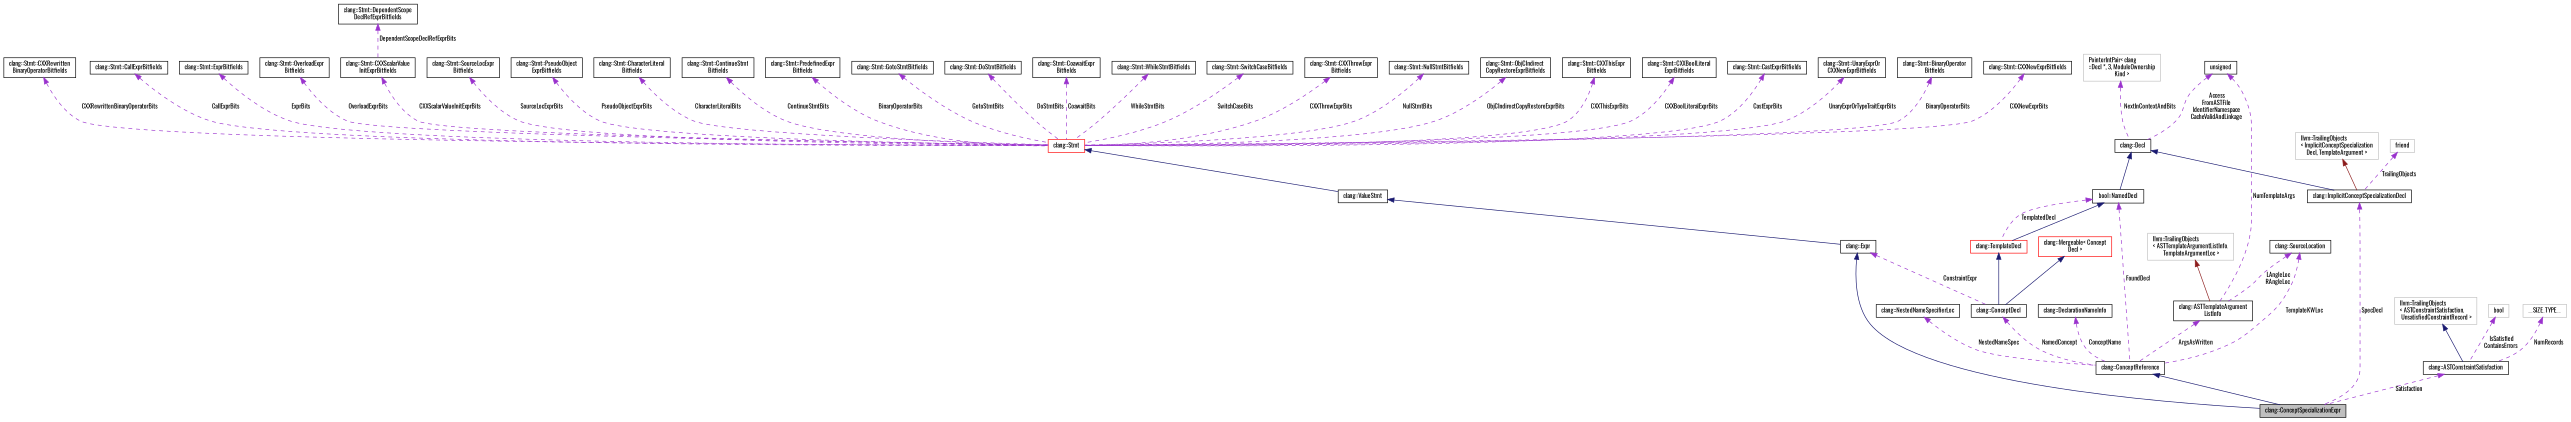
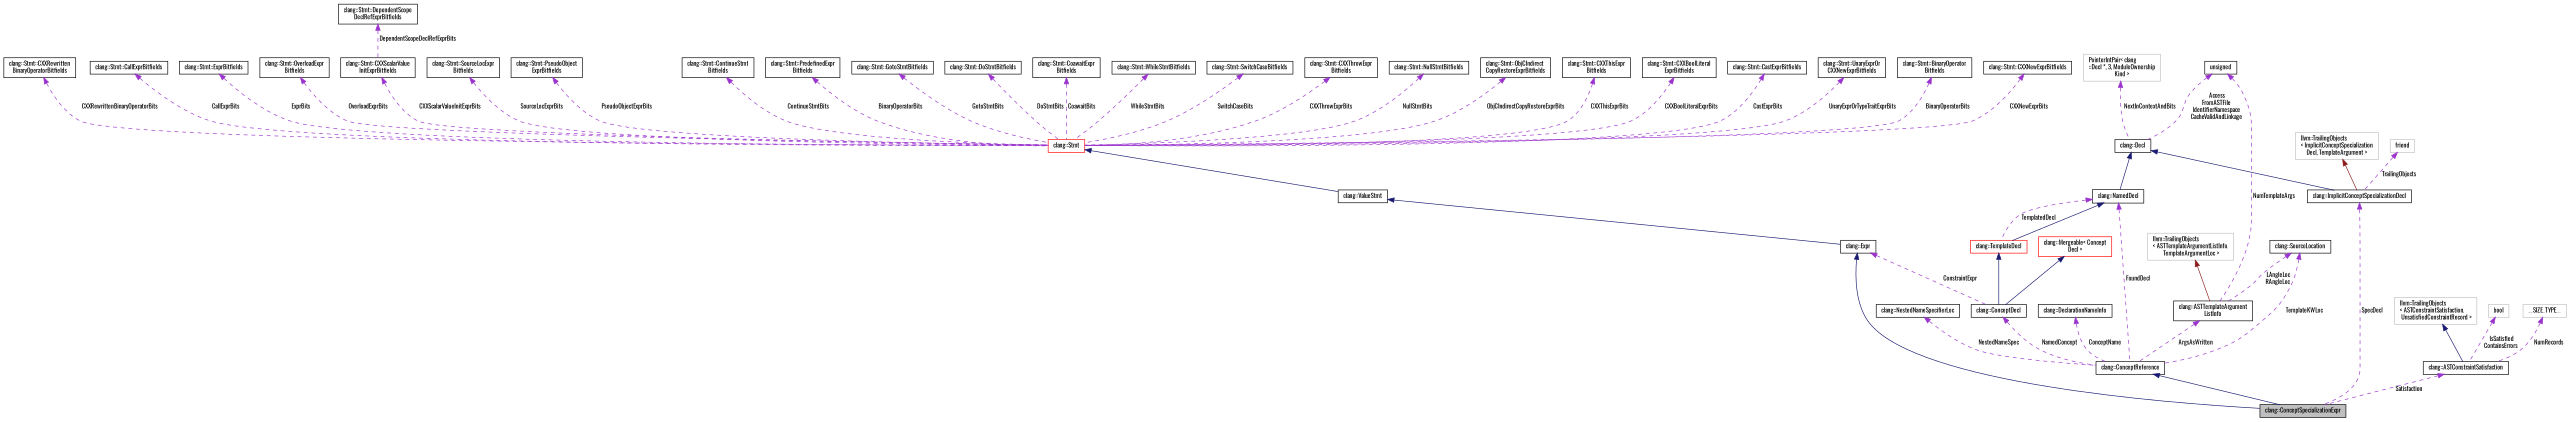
(632, 68) -> none
(2118, 196) -> (2118, 196)
